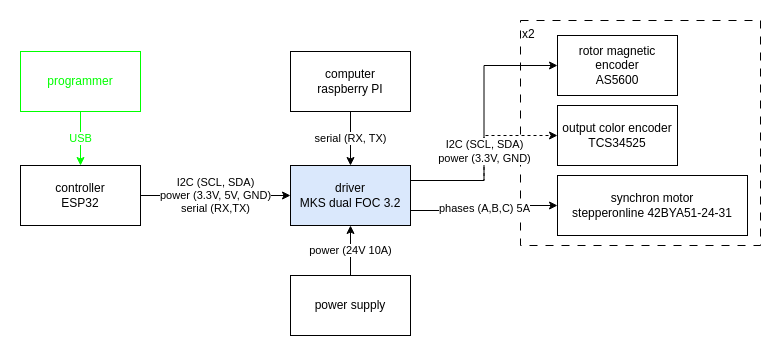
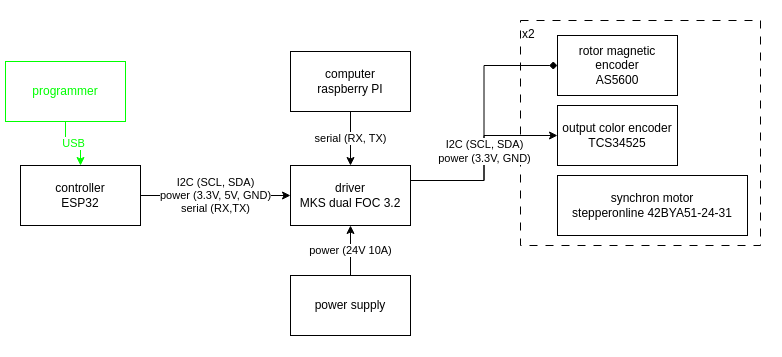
(549, 66) -> (548, 66)
(81, 82) -> (66, 92)
(518, 136) -> (518, 136)
(351, 196) -> (351, 196)
(483, 211) -> none
